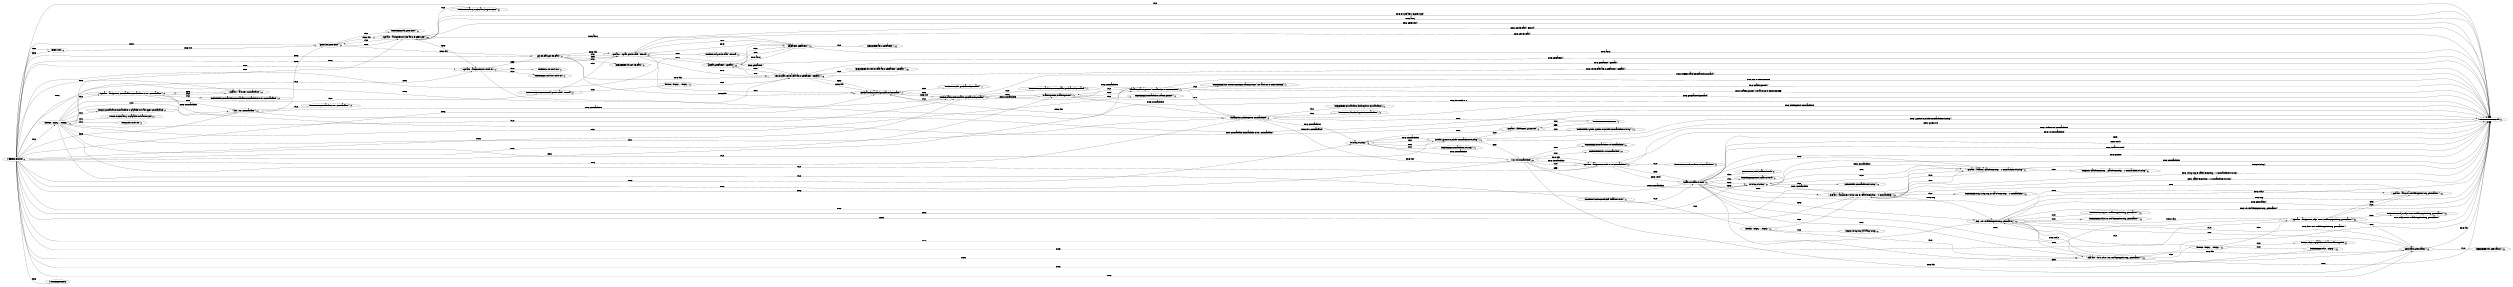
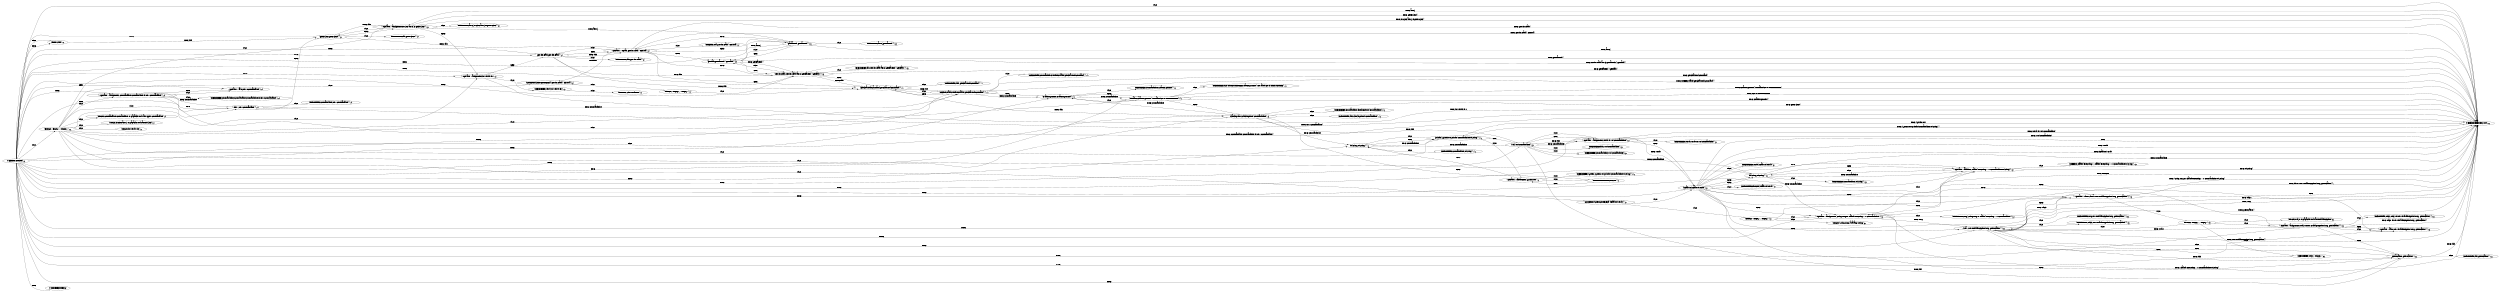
(593, 64) -> (593, 61)
(518, 70) -> (590, 92)
(1799, 105) -> (1793, 105)
